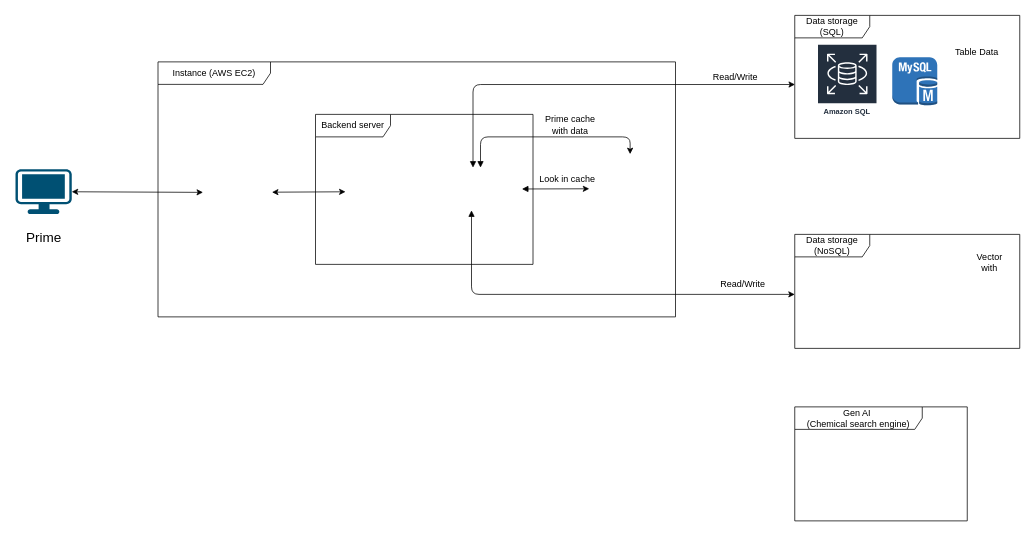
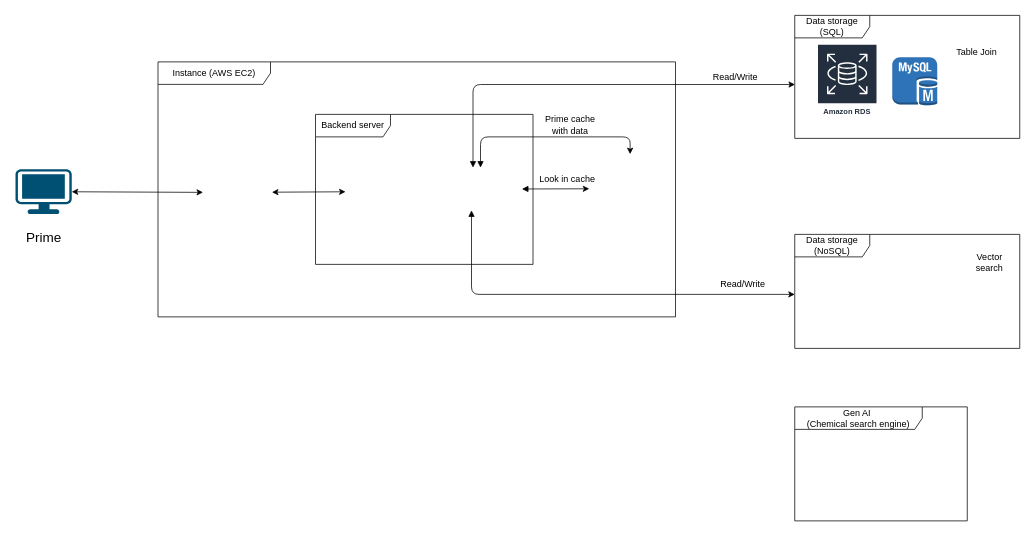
(977, 52) -> (977, 52)
(847, 111) -> (847, 111)
(990, 262) -> (990, 262)
